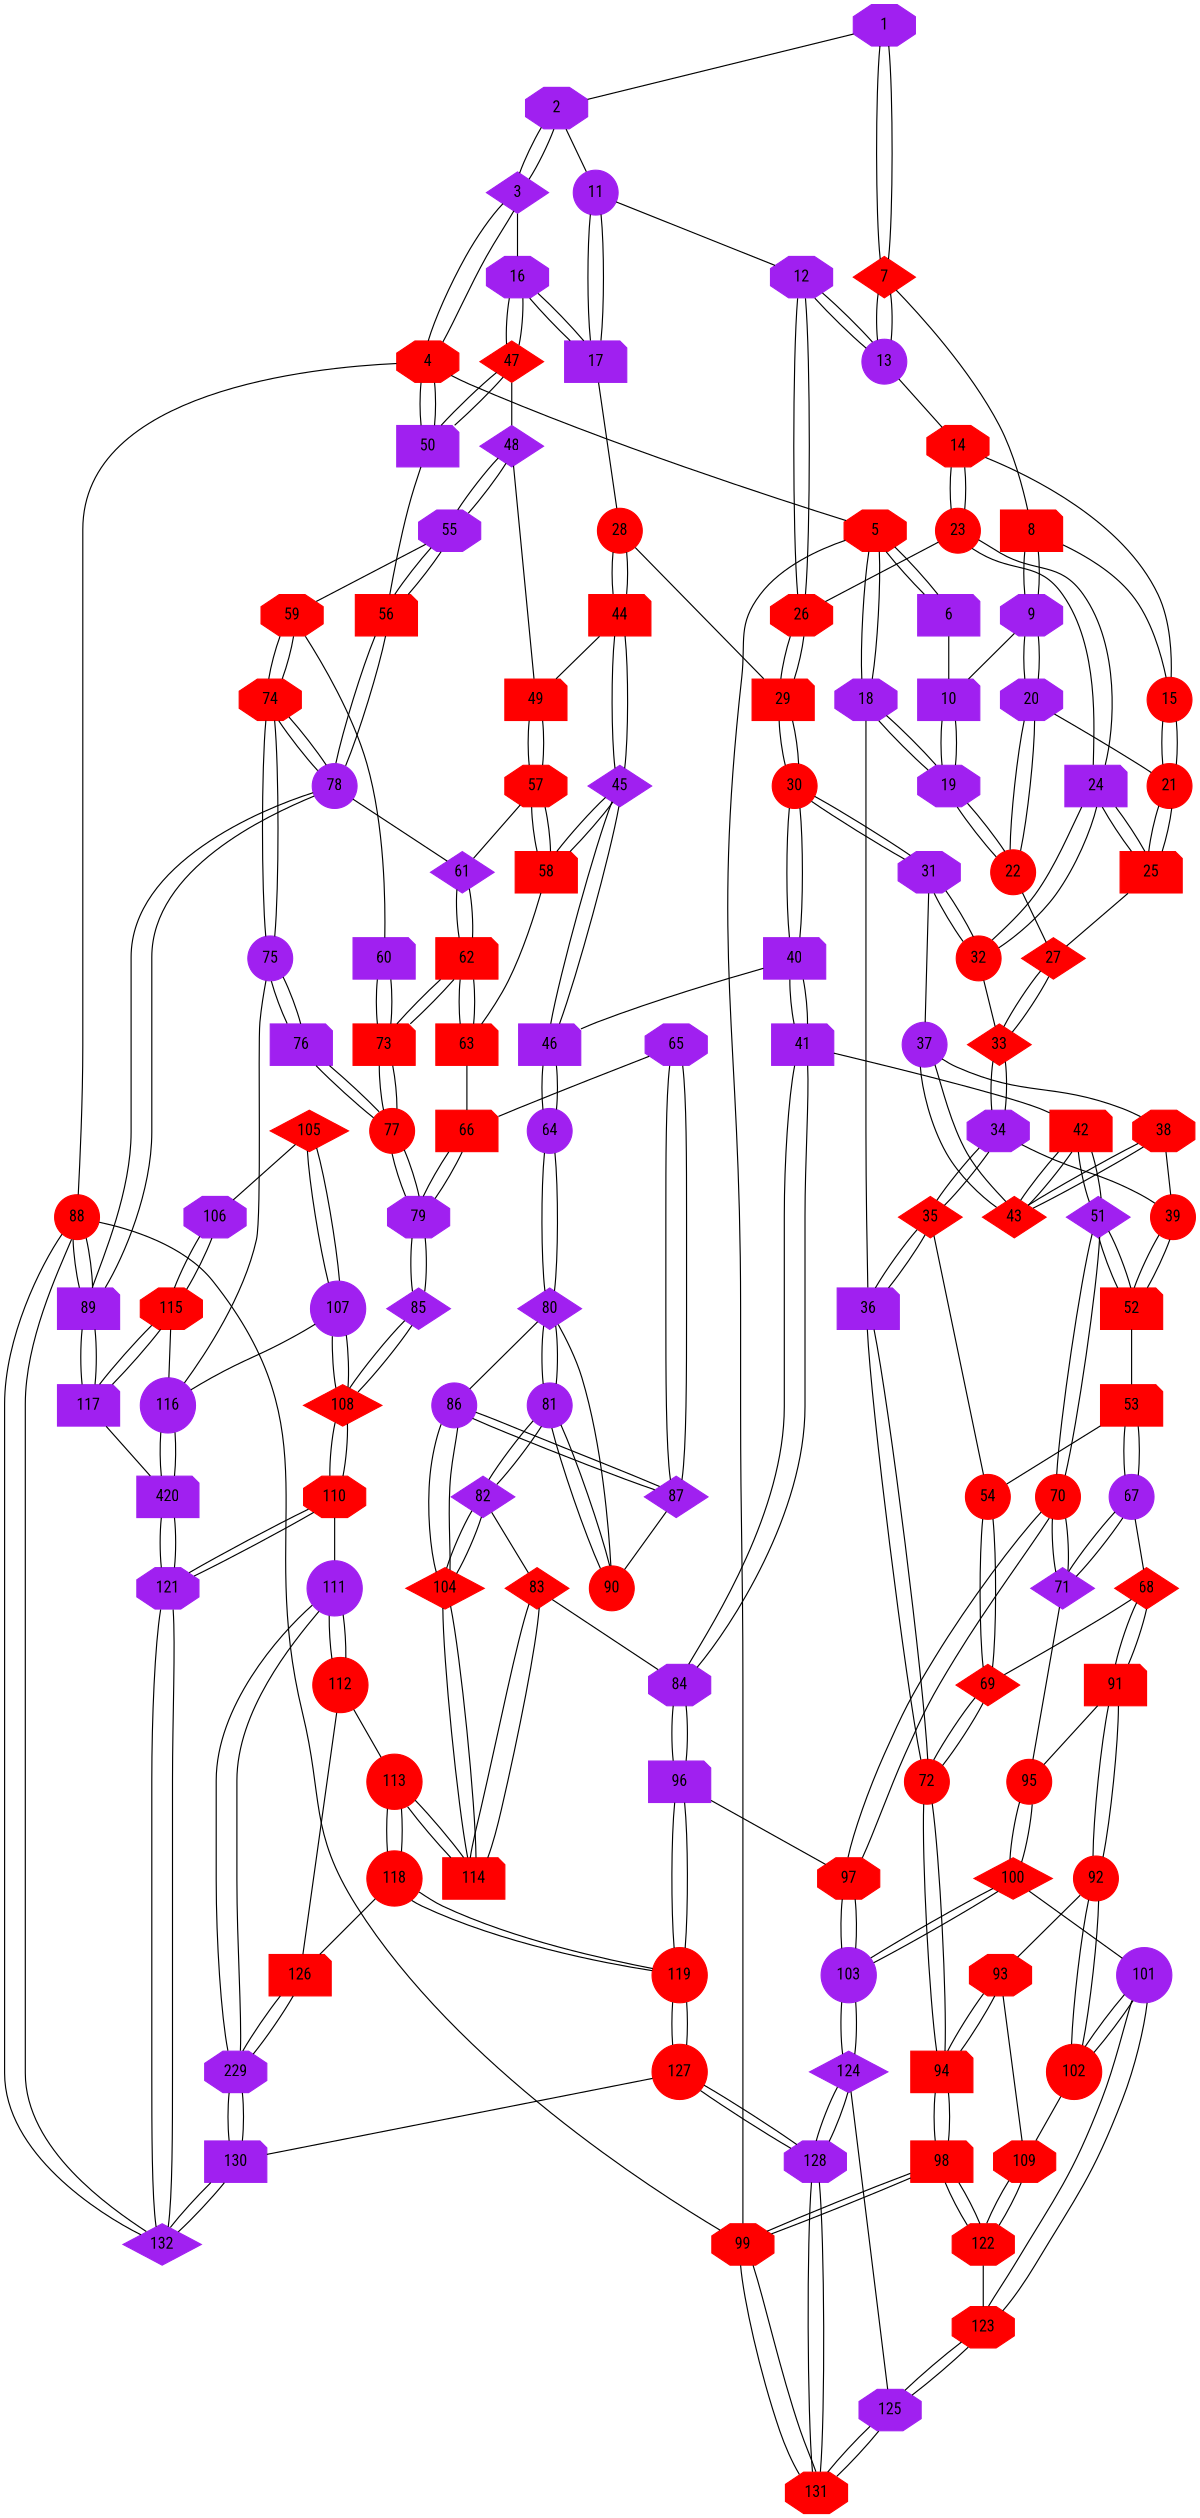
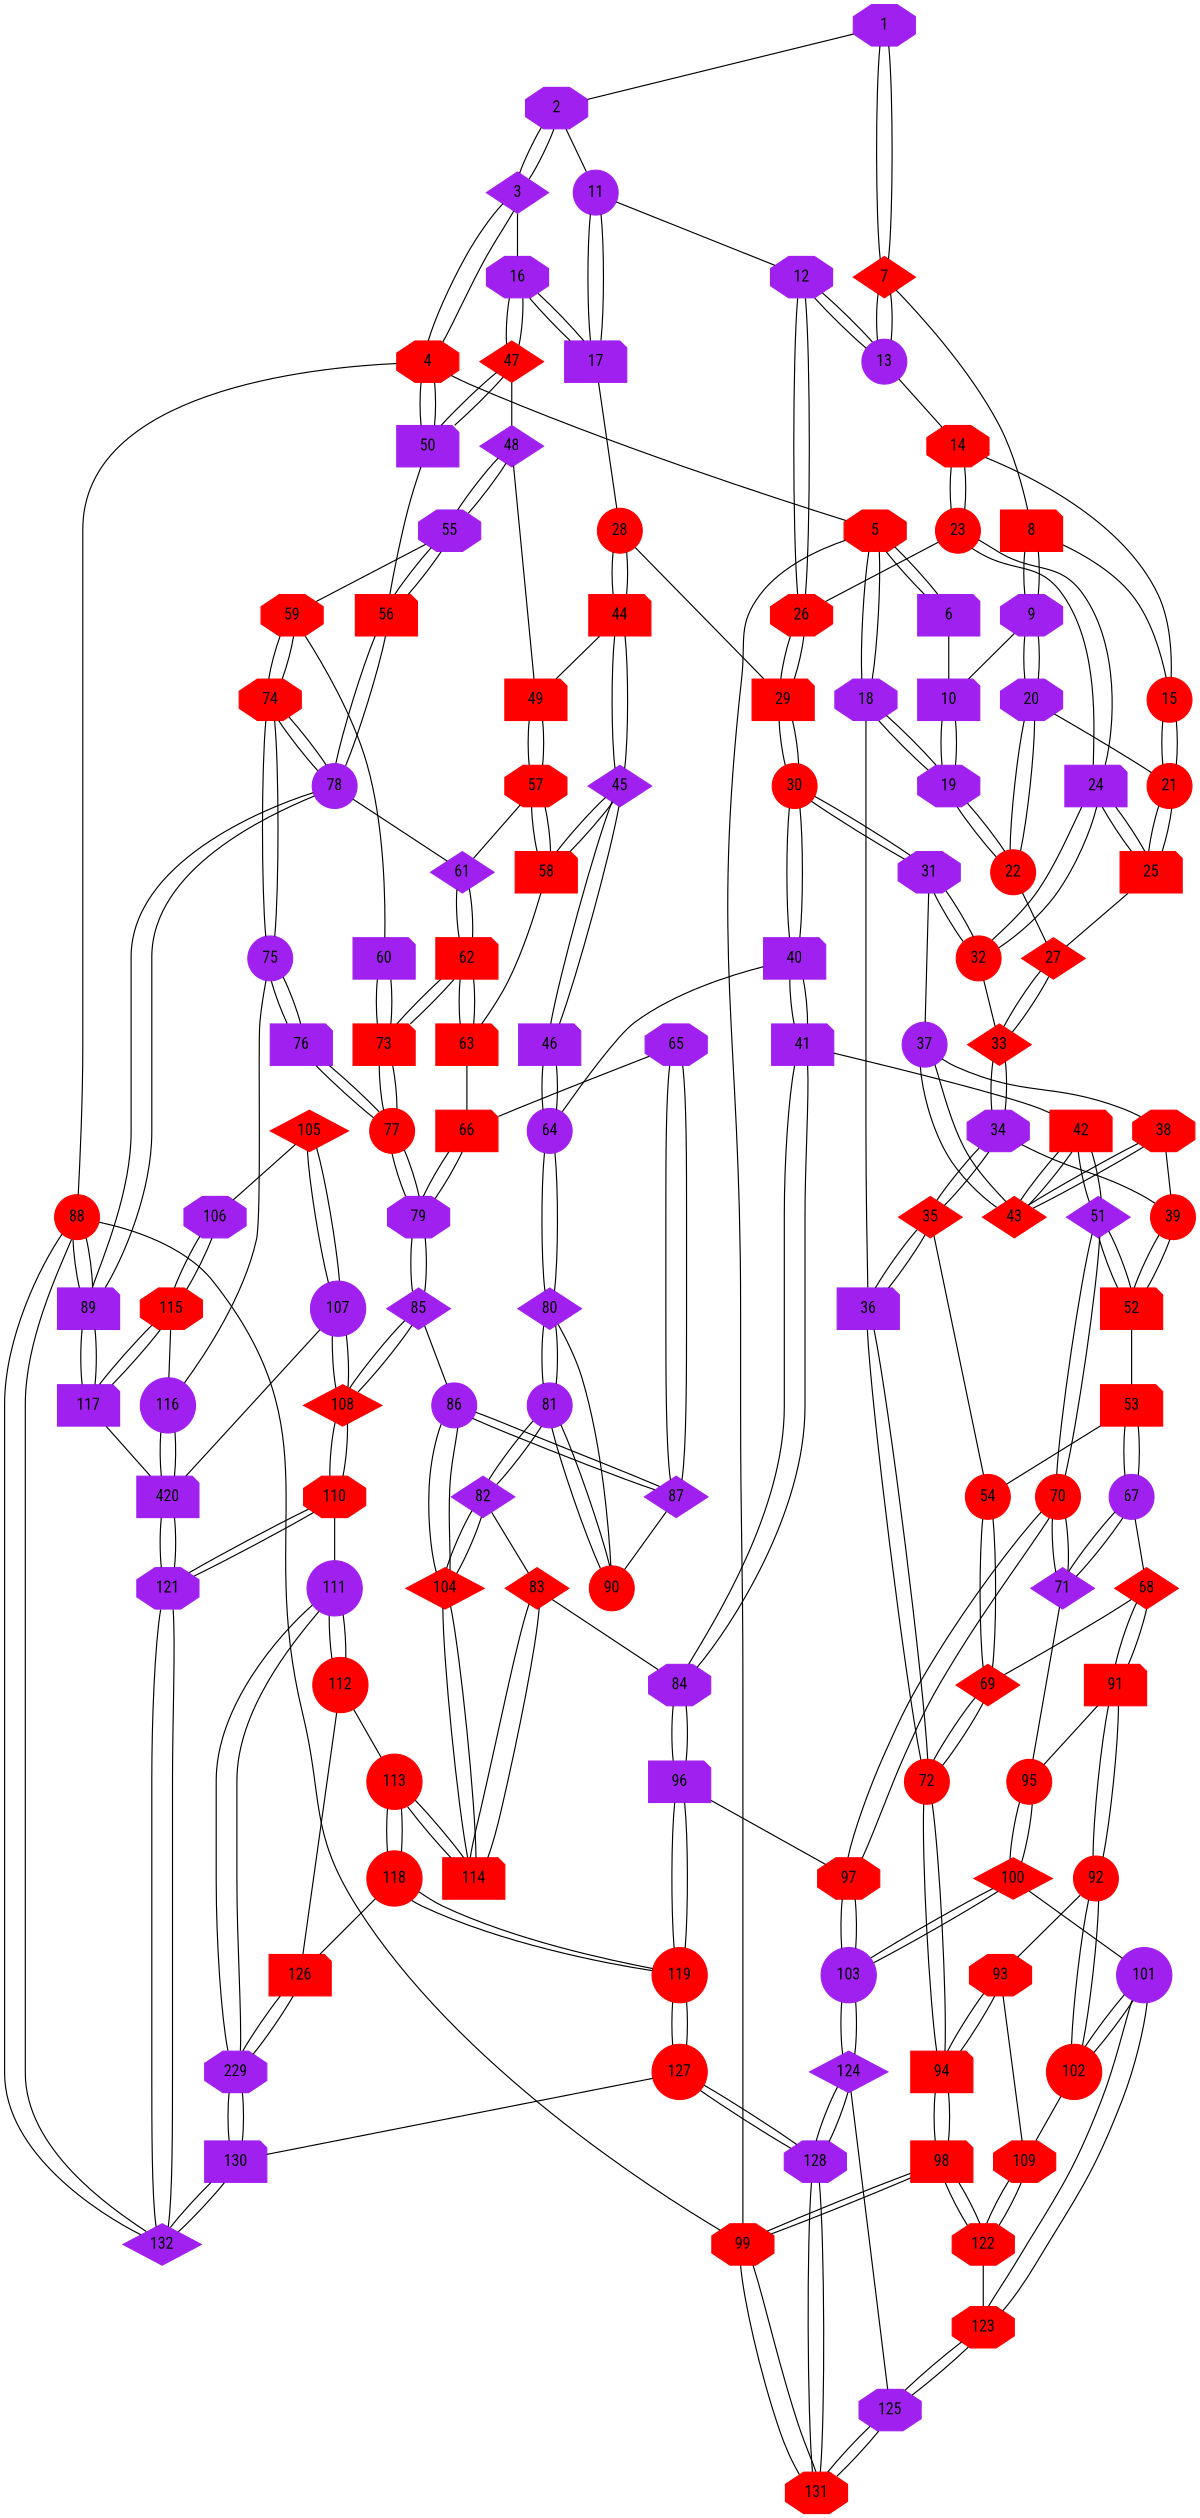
(671, 996) -> (645, 1015)
(504, 1355) -> (436, 1355)
(250, 1358) -> (253, 1403)
